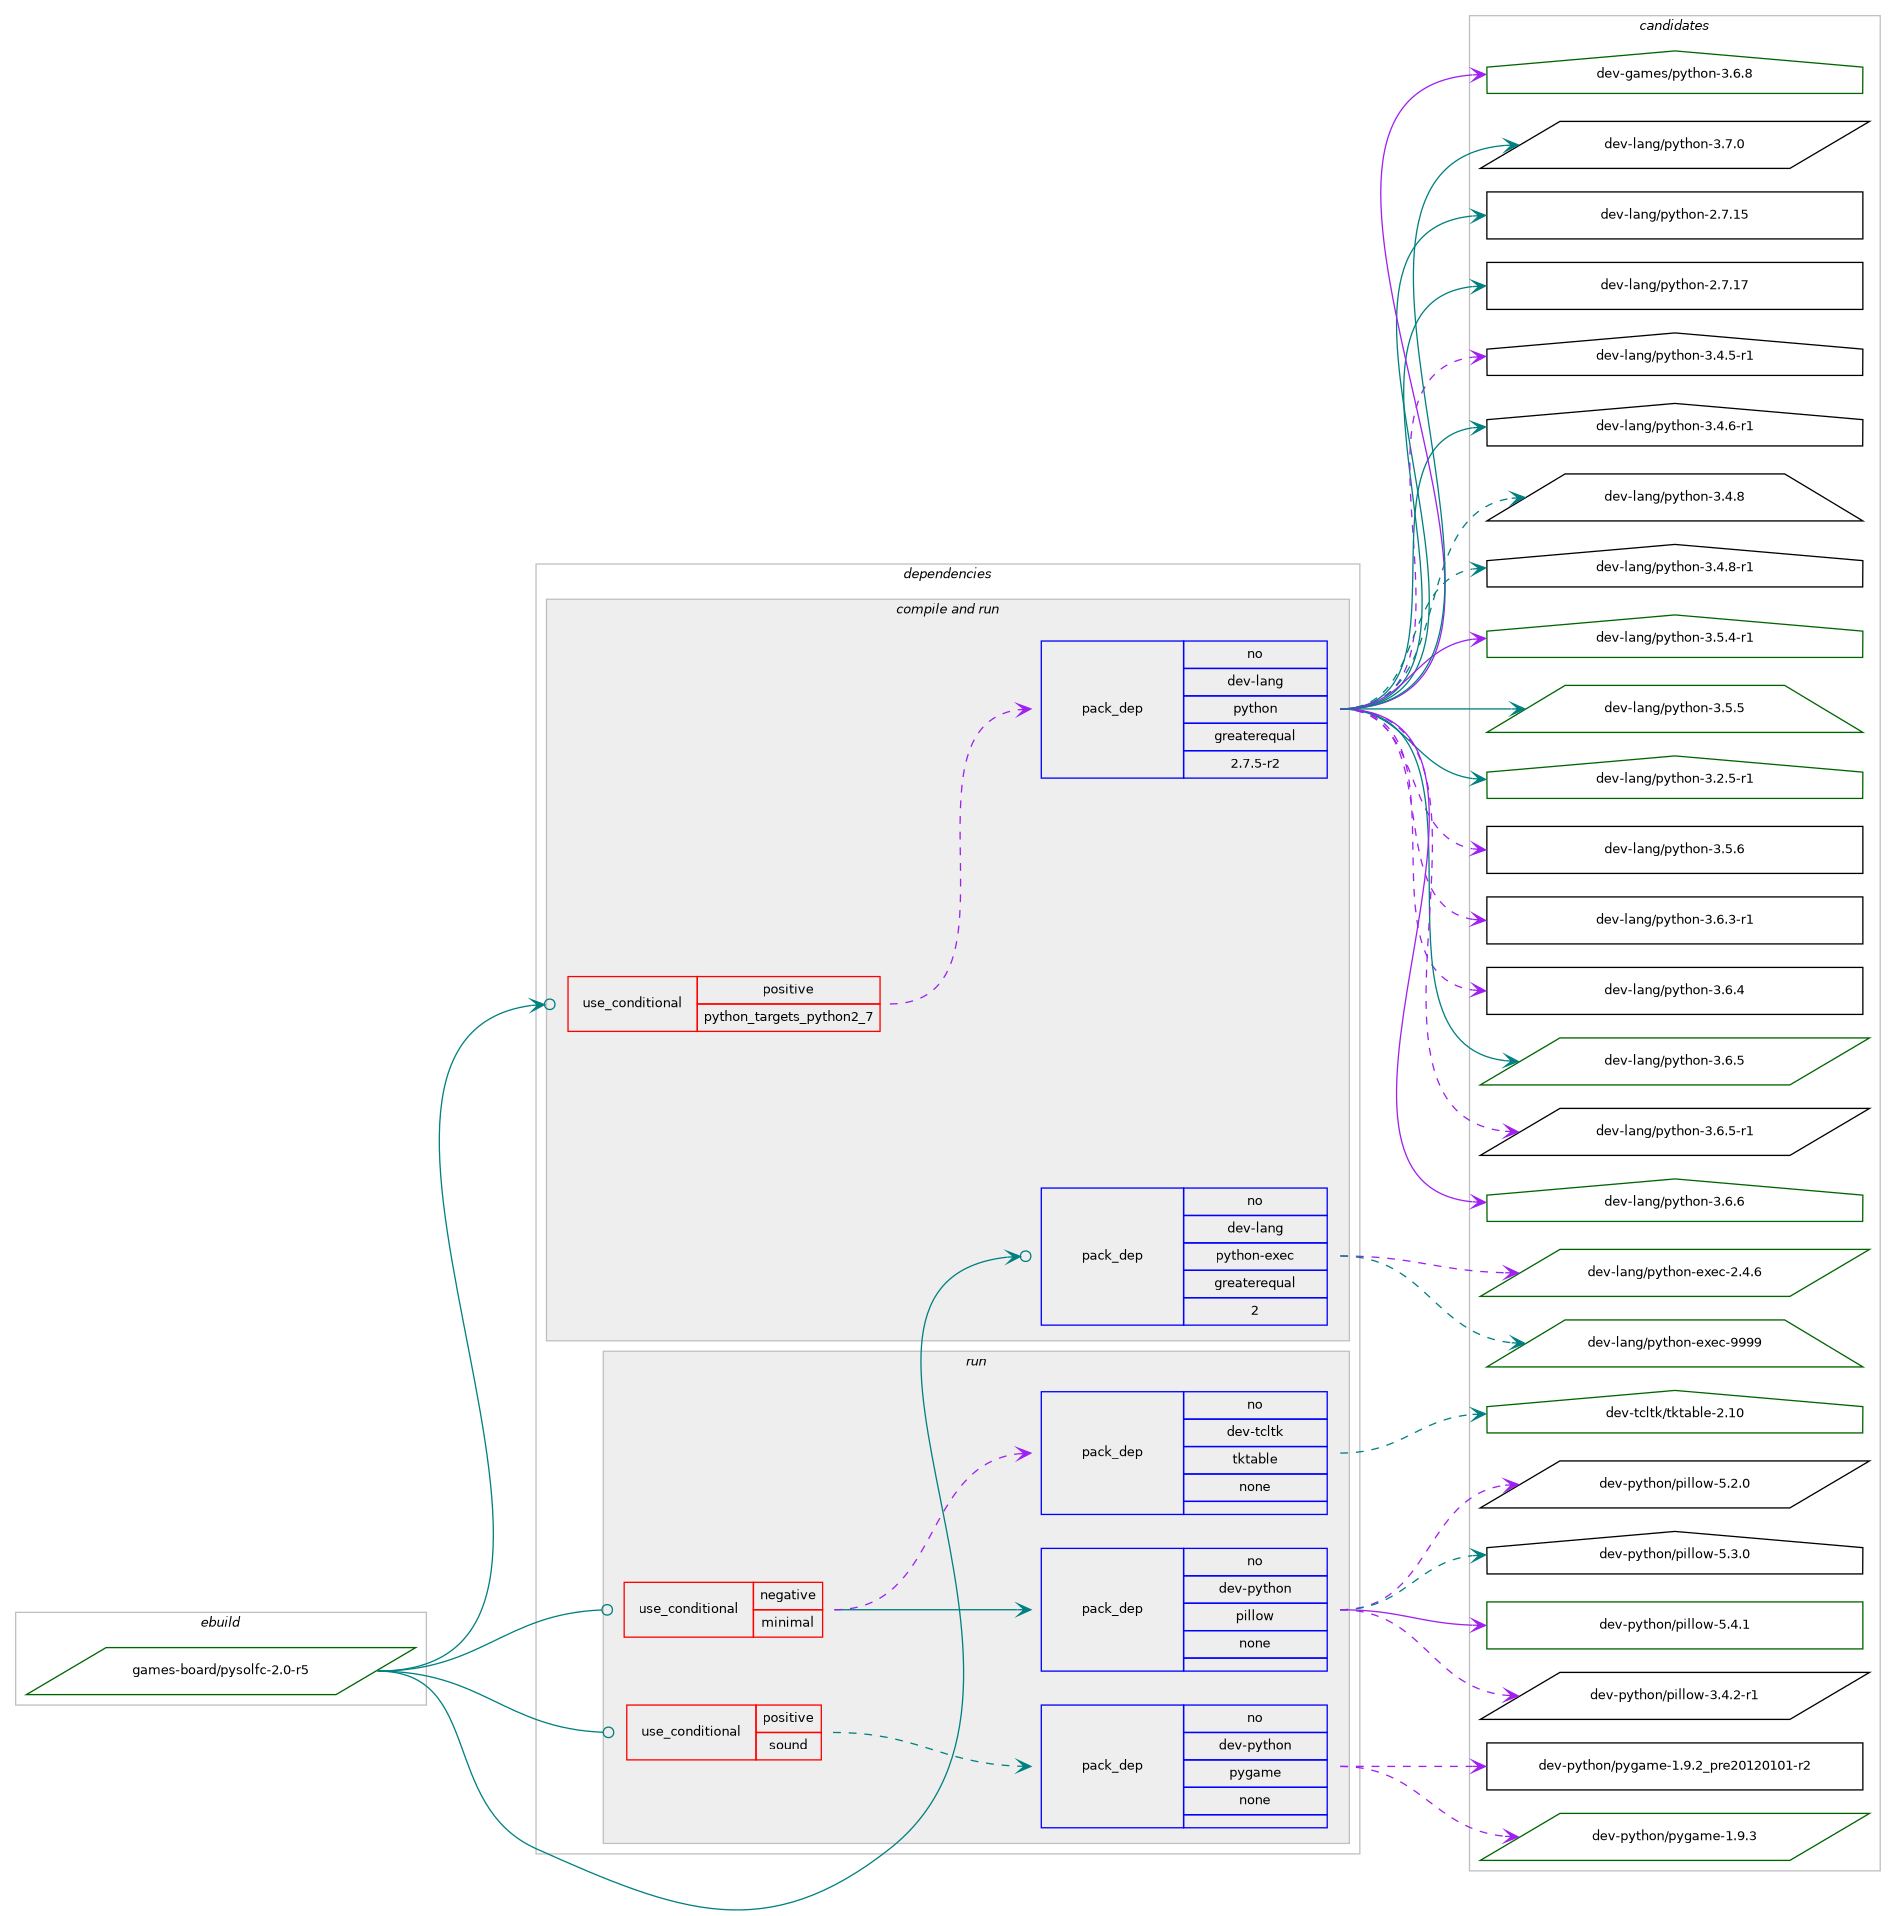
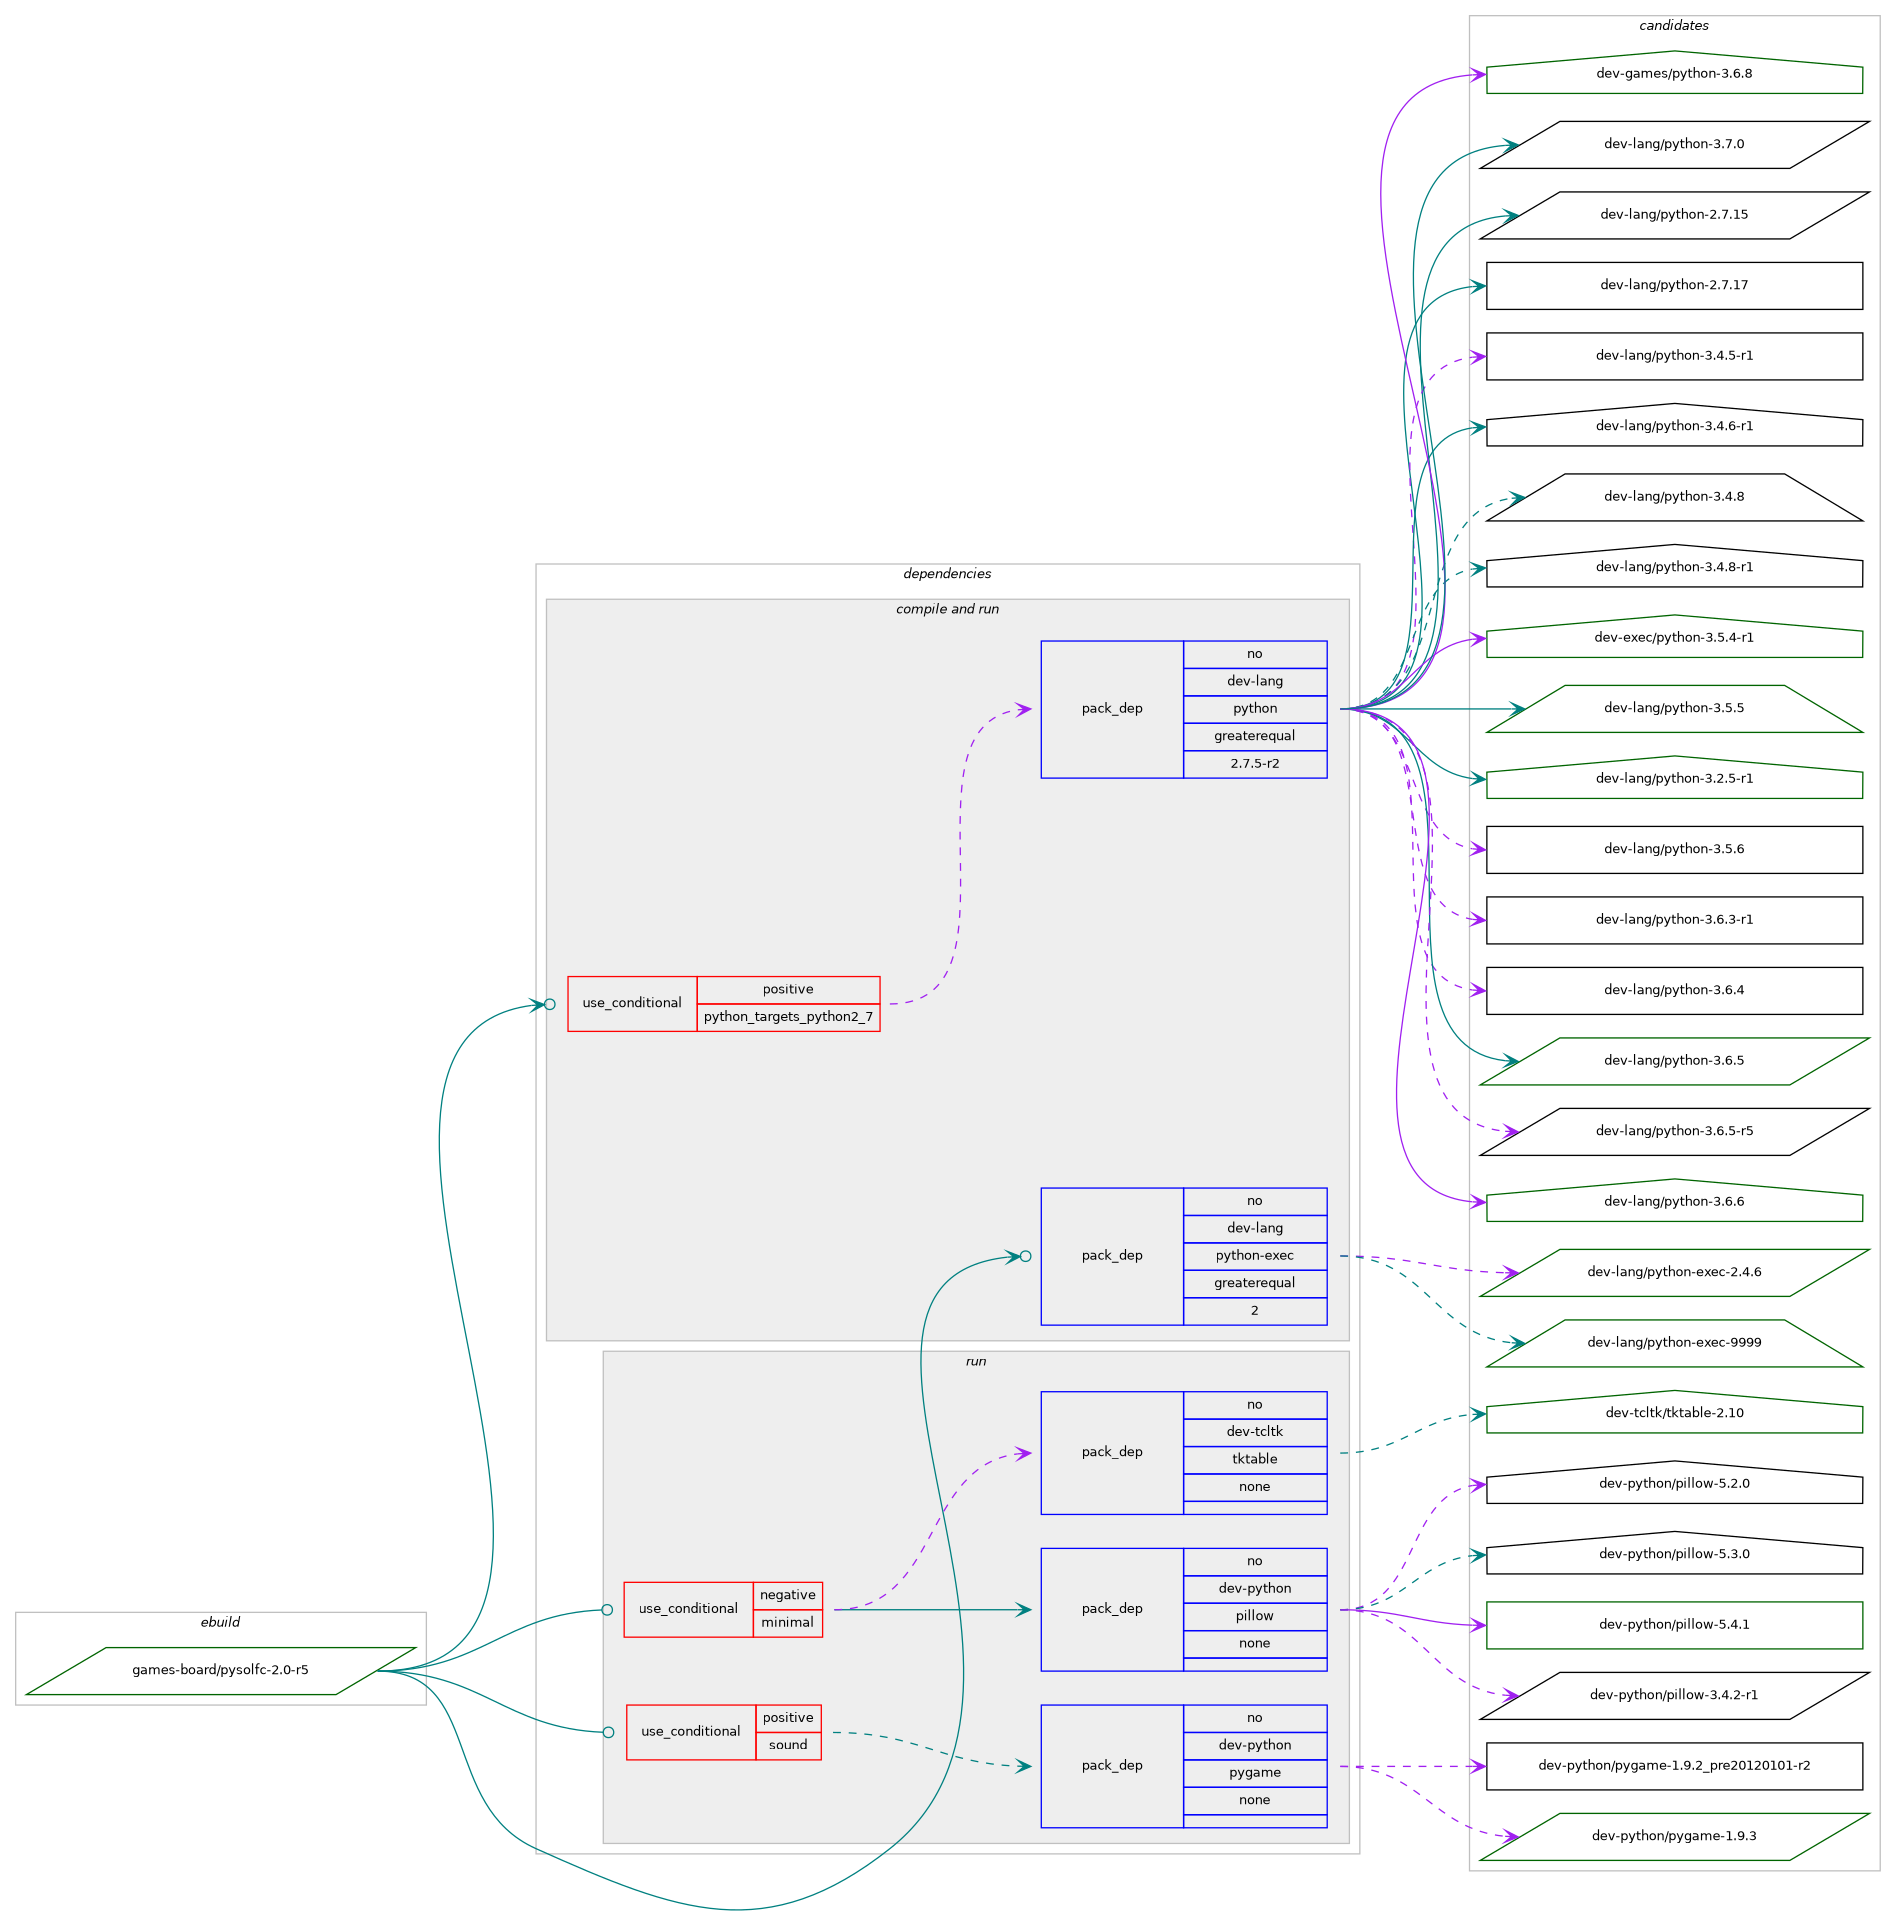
(1675, 215) -> (1675, 215)
(1675, 356) -> (1675, 356)
(1675, 638) -> (1675, 638)
(1675, 1132) -> (1675, 1132)
(1675, 1484) -> (1675, 1484)
